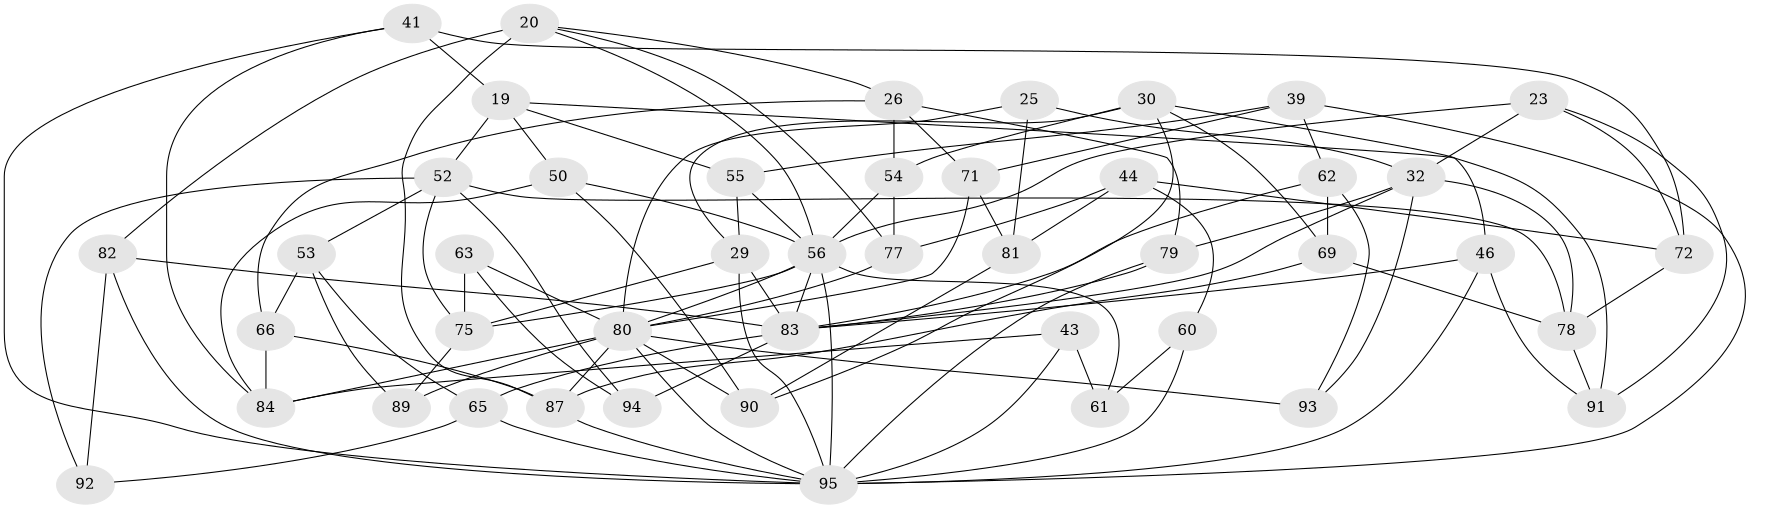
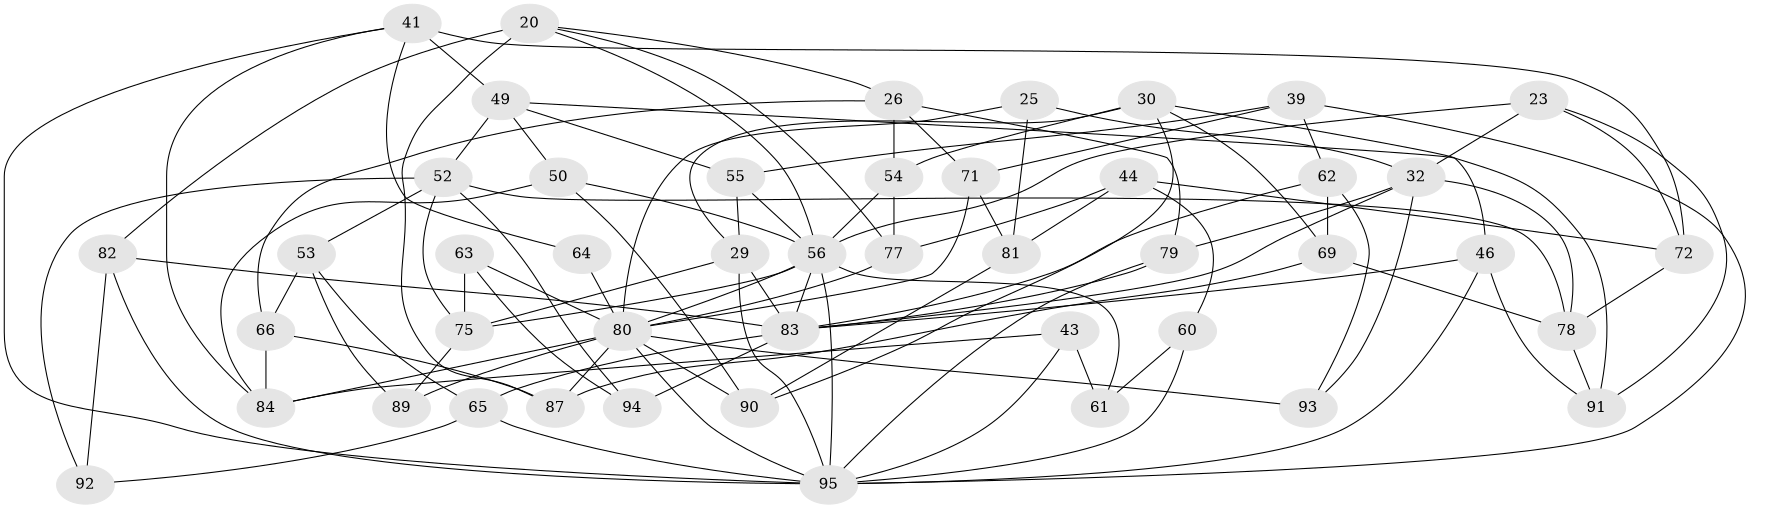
(501, 100) -> (501, 100)
none -> (582, 254)
(688, 455) -> none
